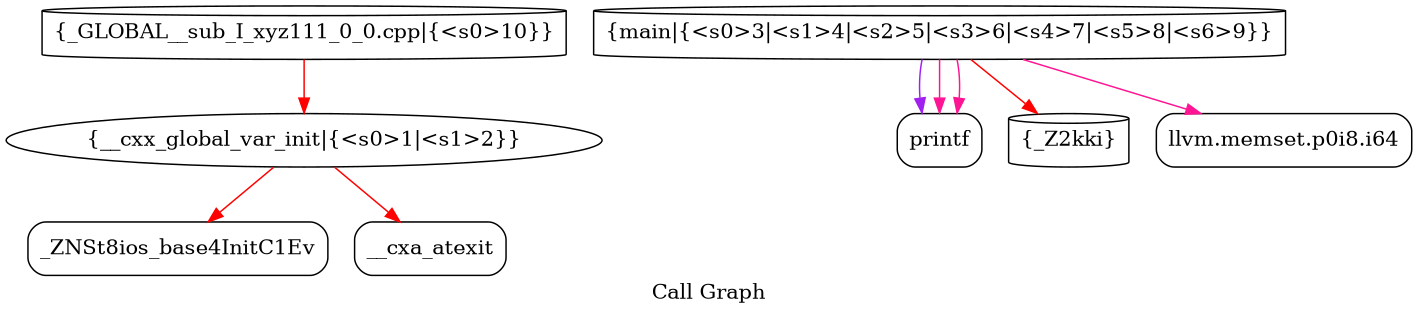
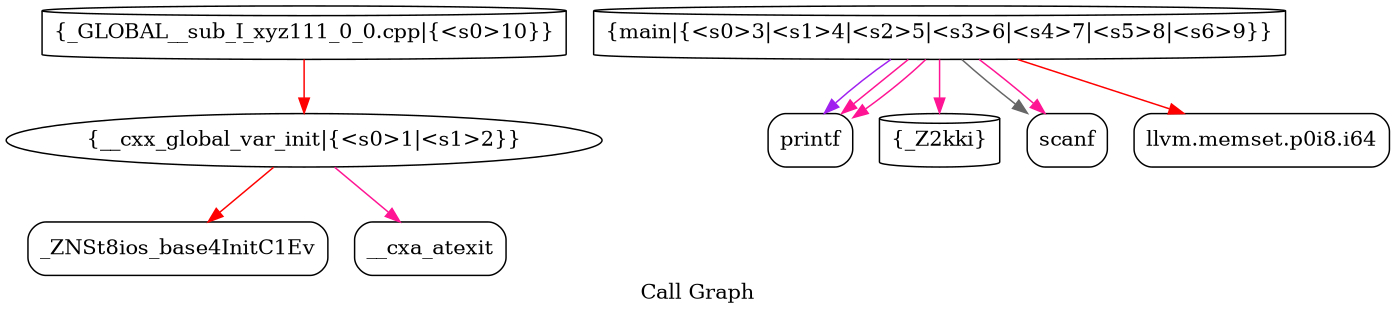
(998, 82) -> (940, 79)
(1105, 84) -> (1093, 84)
none -> (1067, 140)
(362, 190) -> (362, 190)
